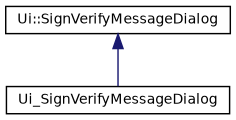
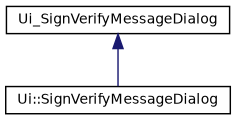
(118, 68) -> (118, 68)
